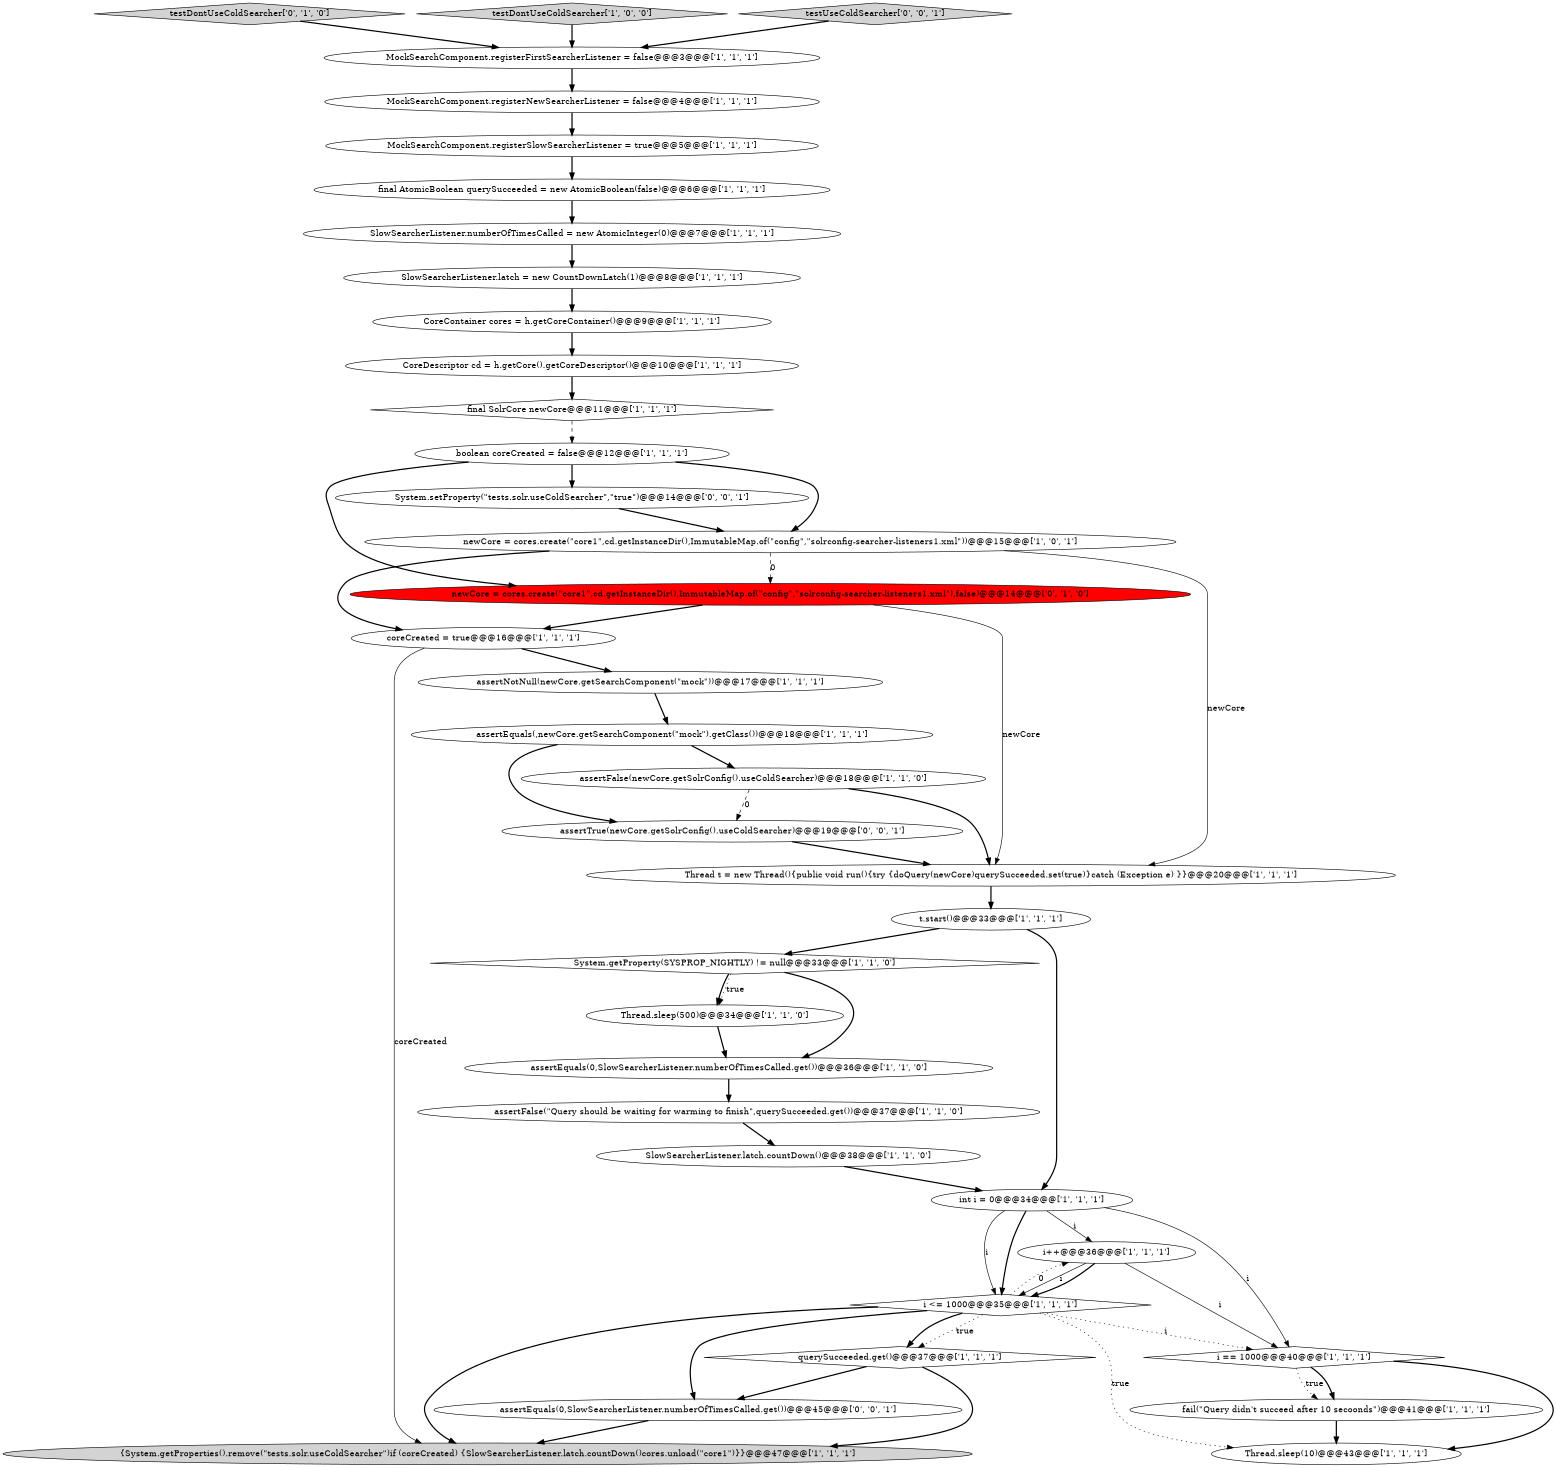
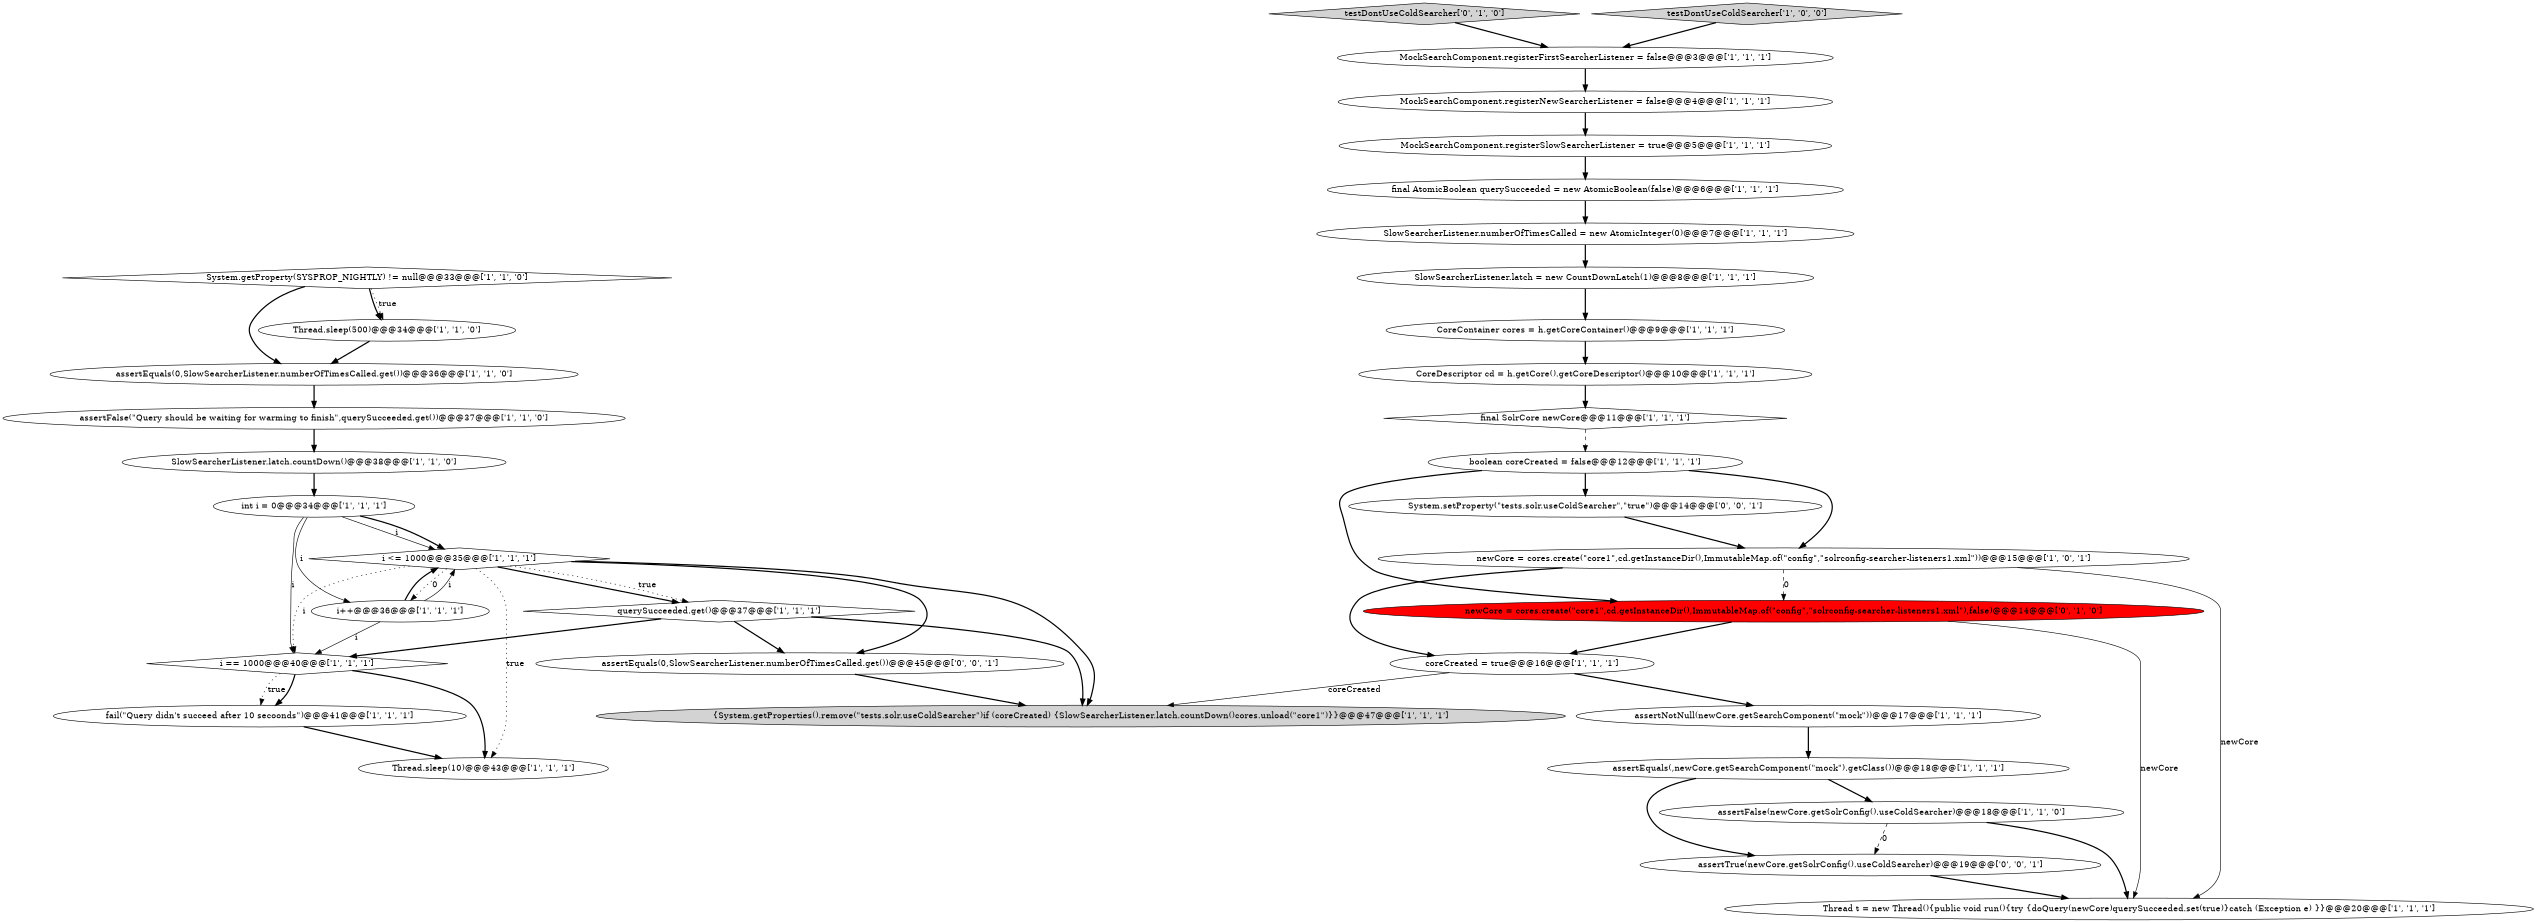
(875, 14) -> none
none -> (516, 636)
(991, 919) -> none
